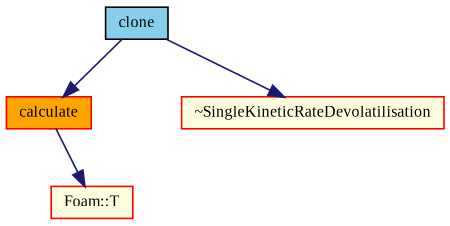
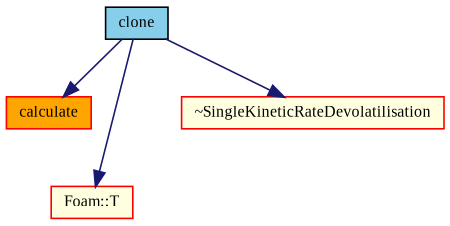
(67, 150) -> (116, 105)
